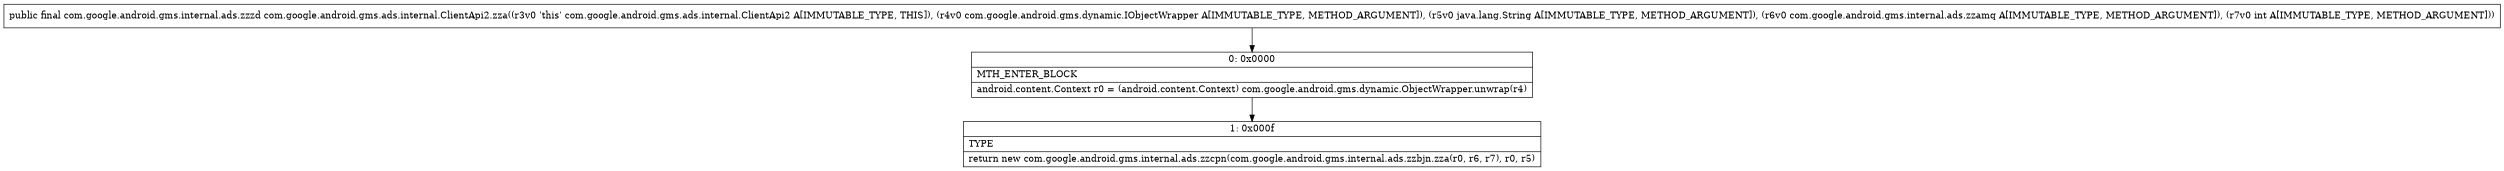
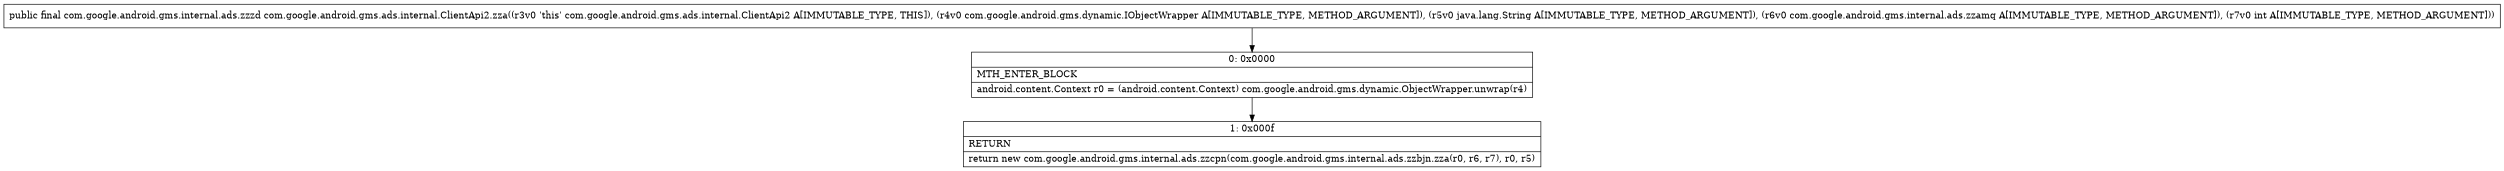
(981, 144) -> (990, 144)
